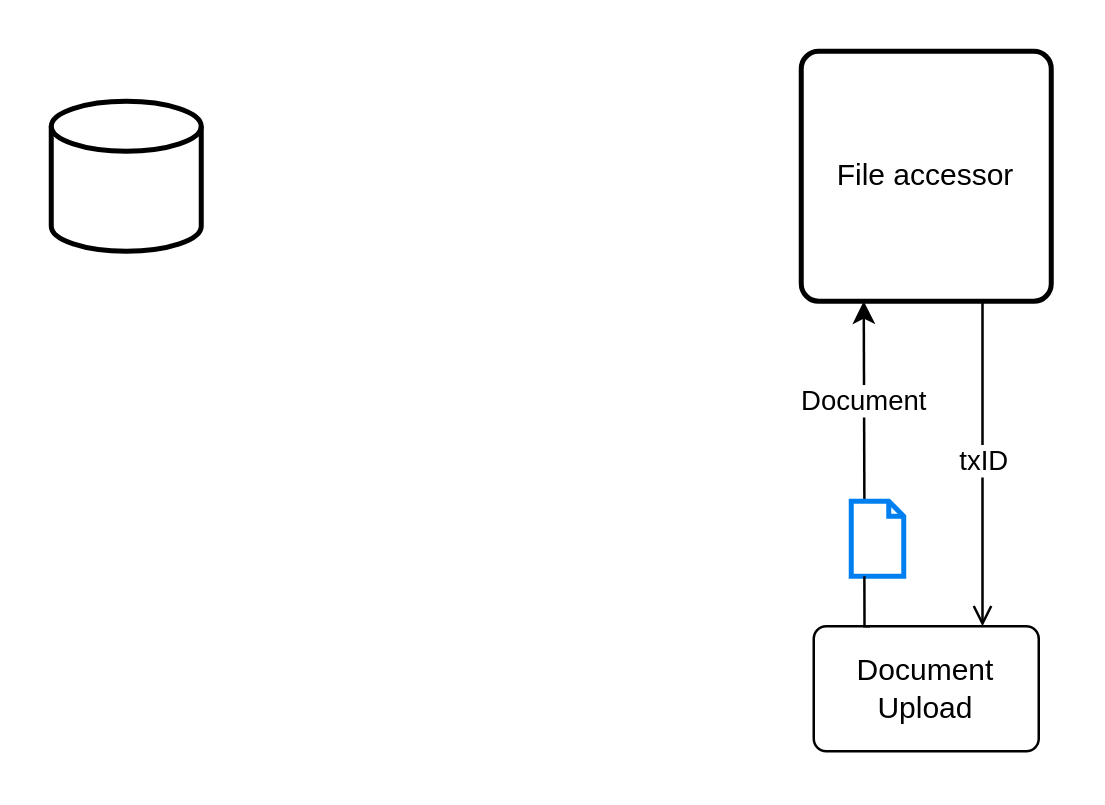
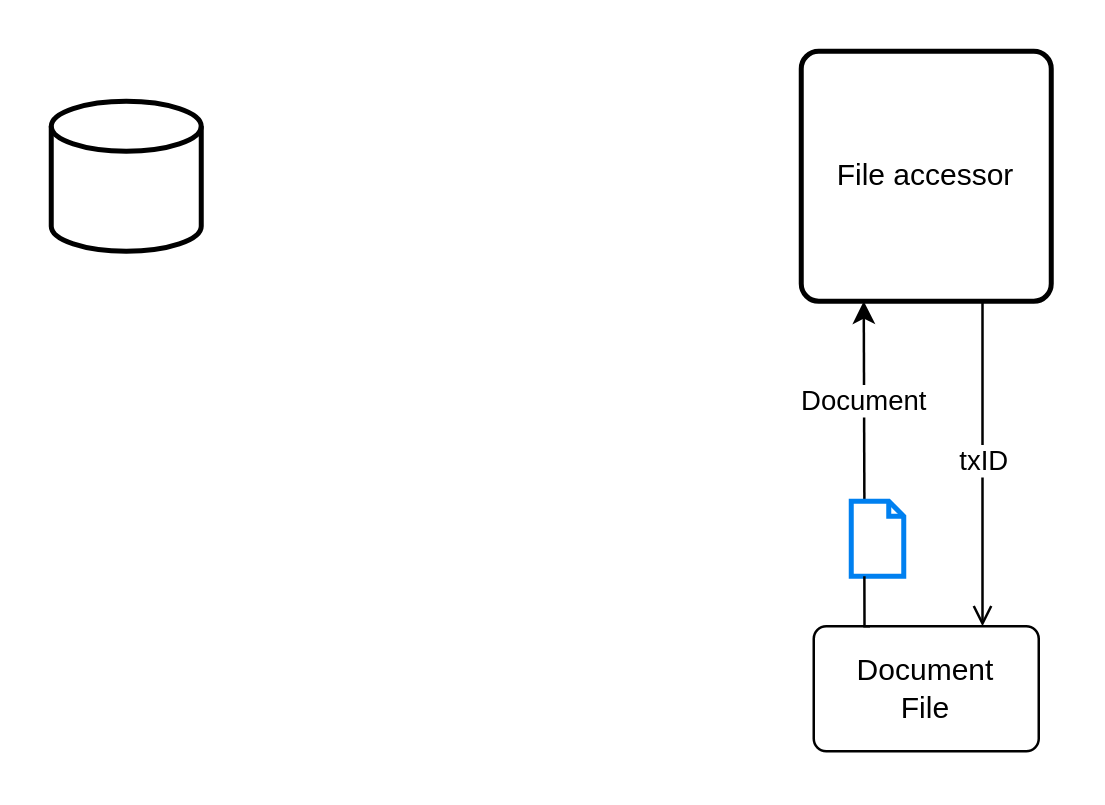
(926, 689) -> (926, 689)
